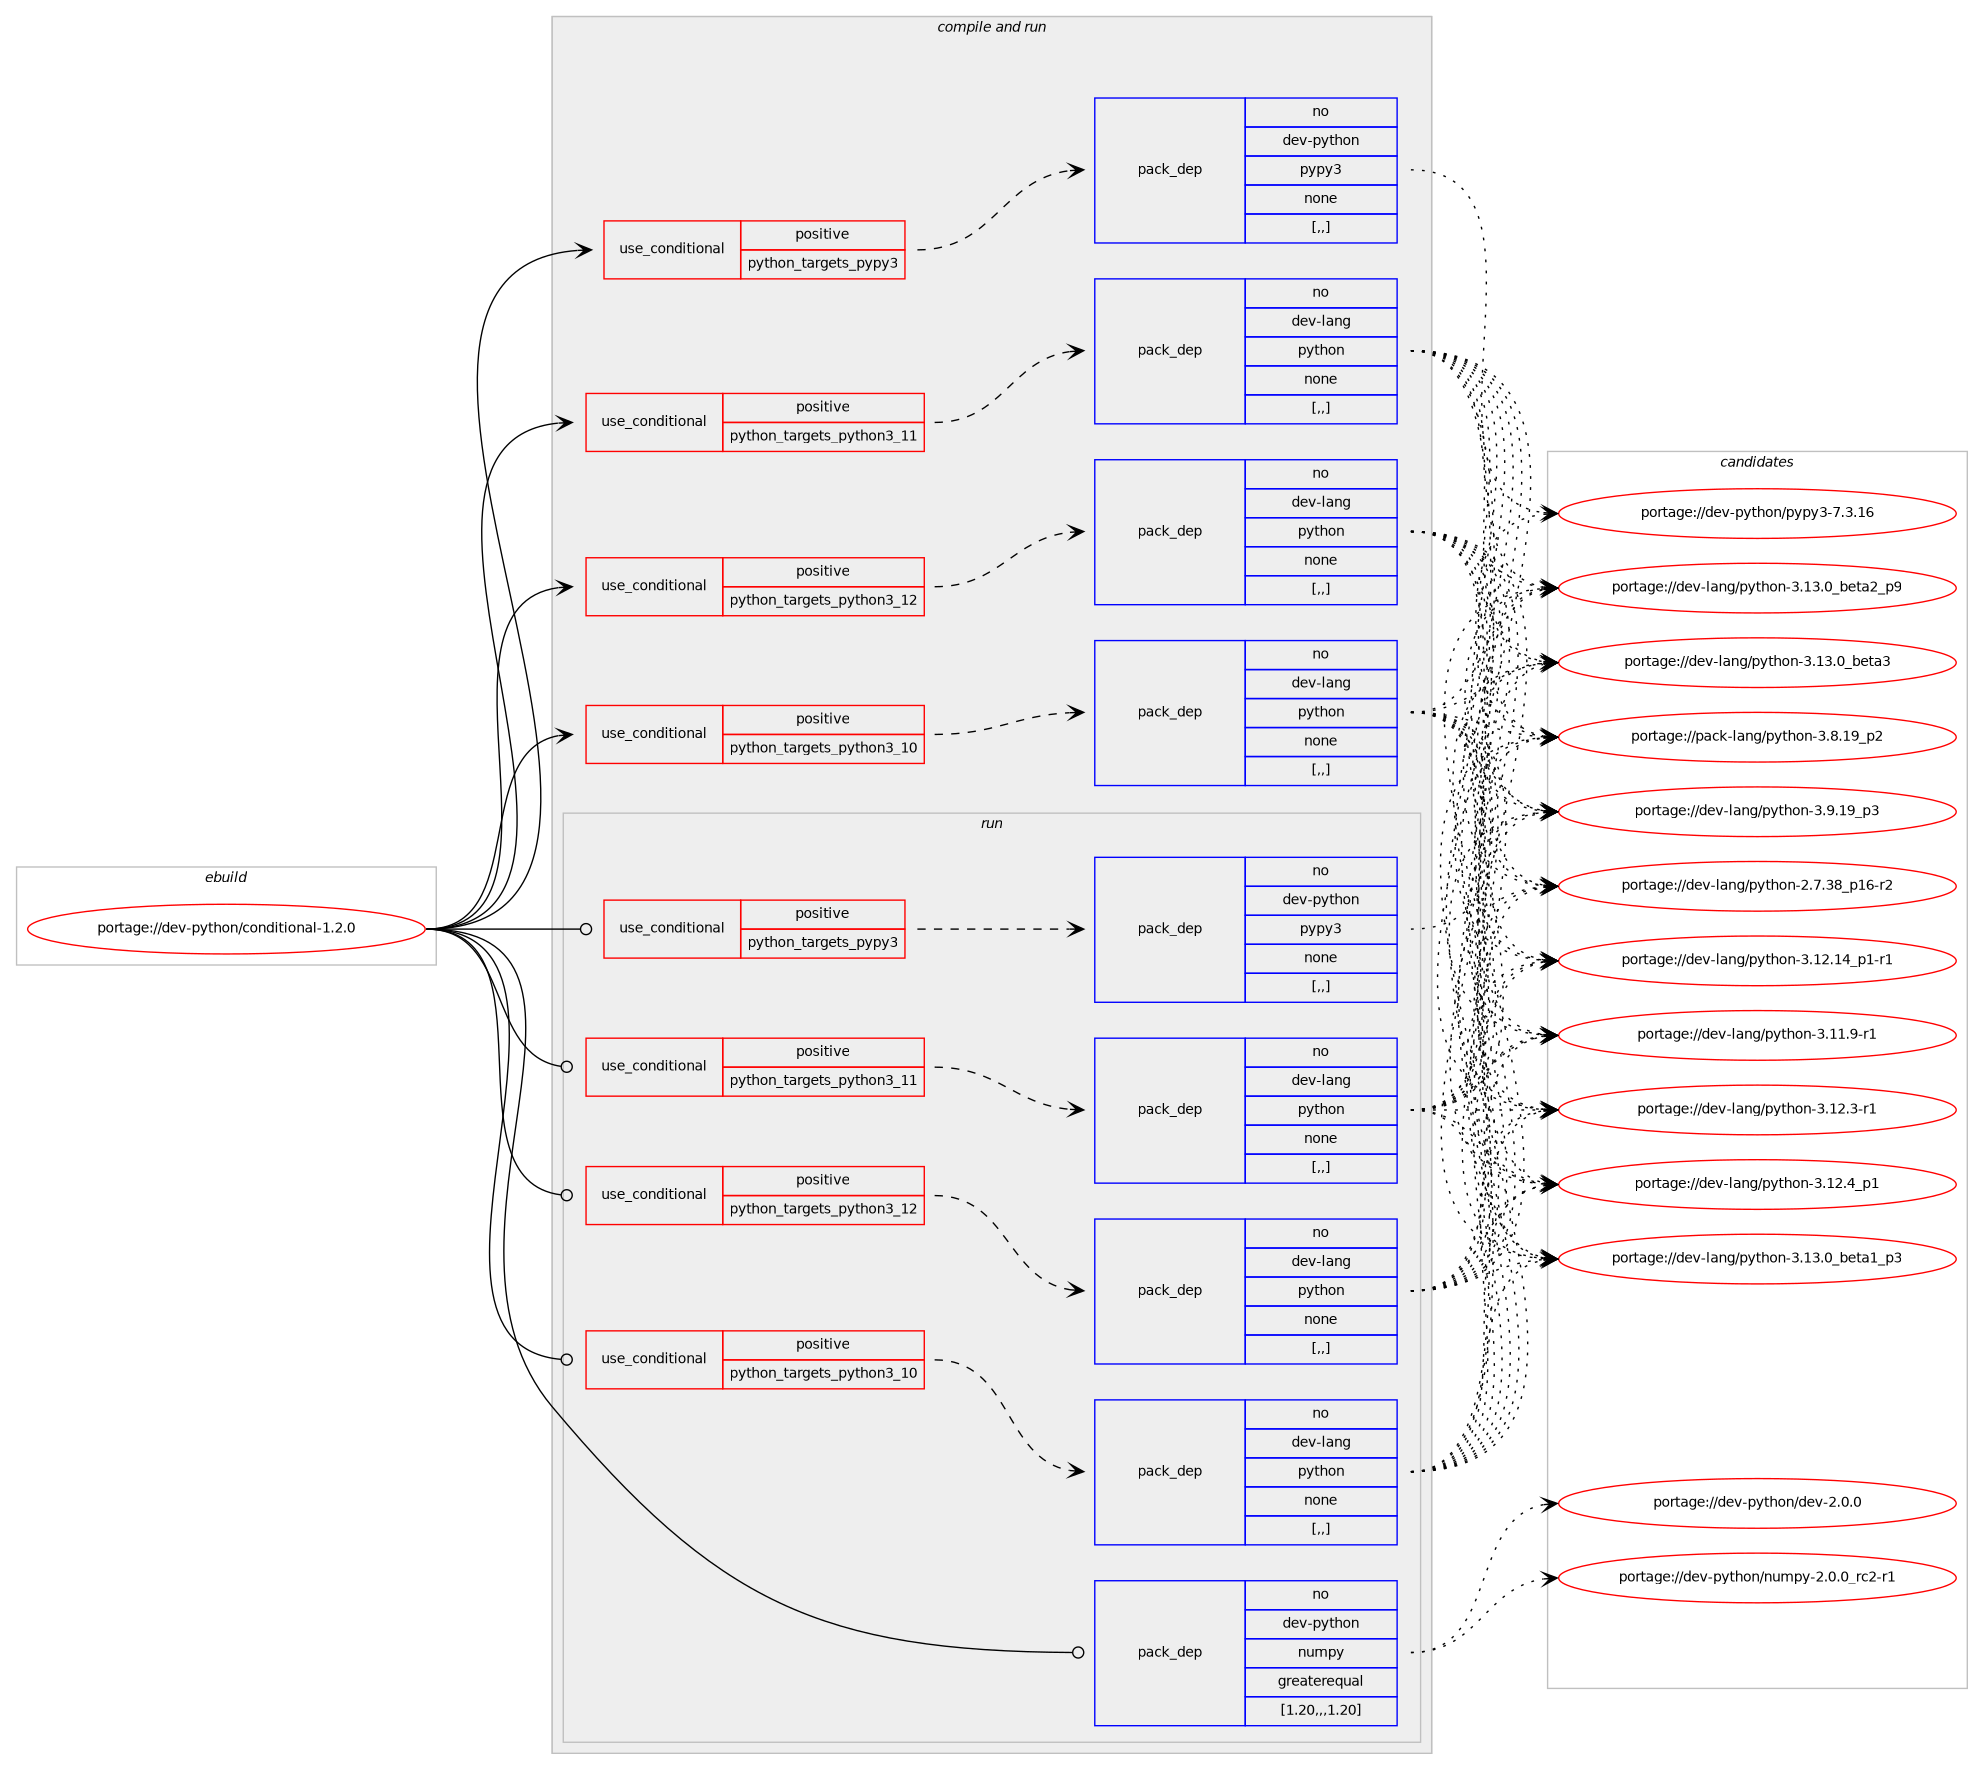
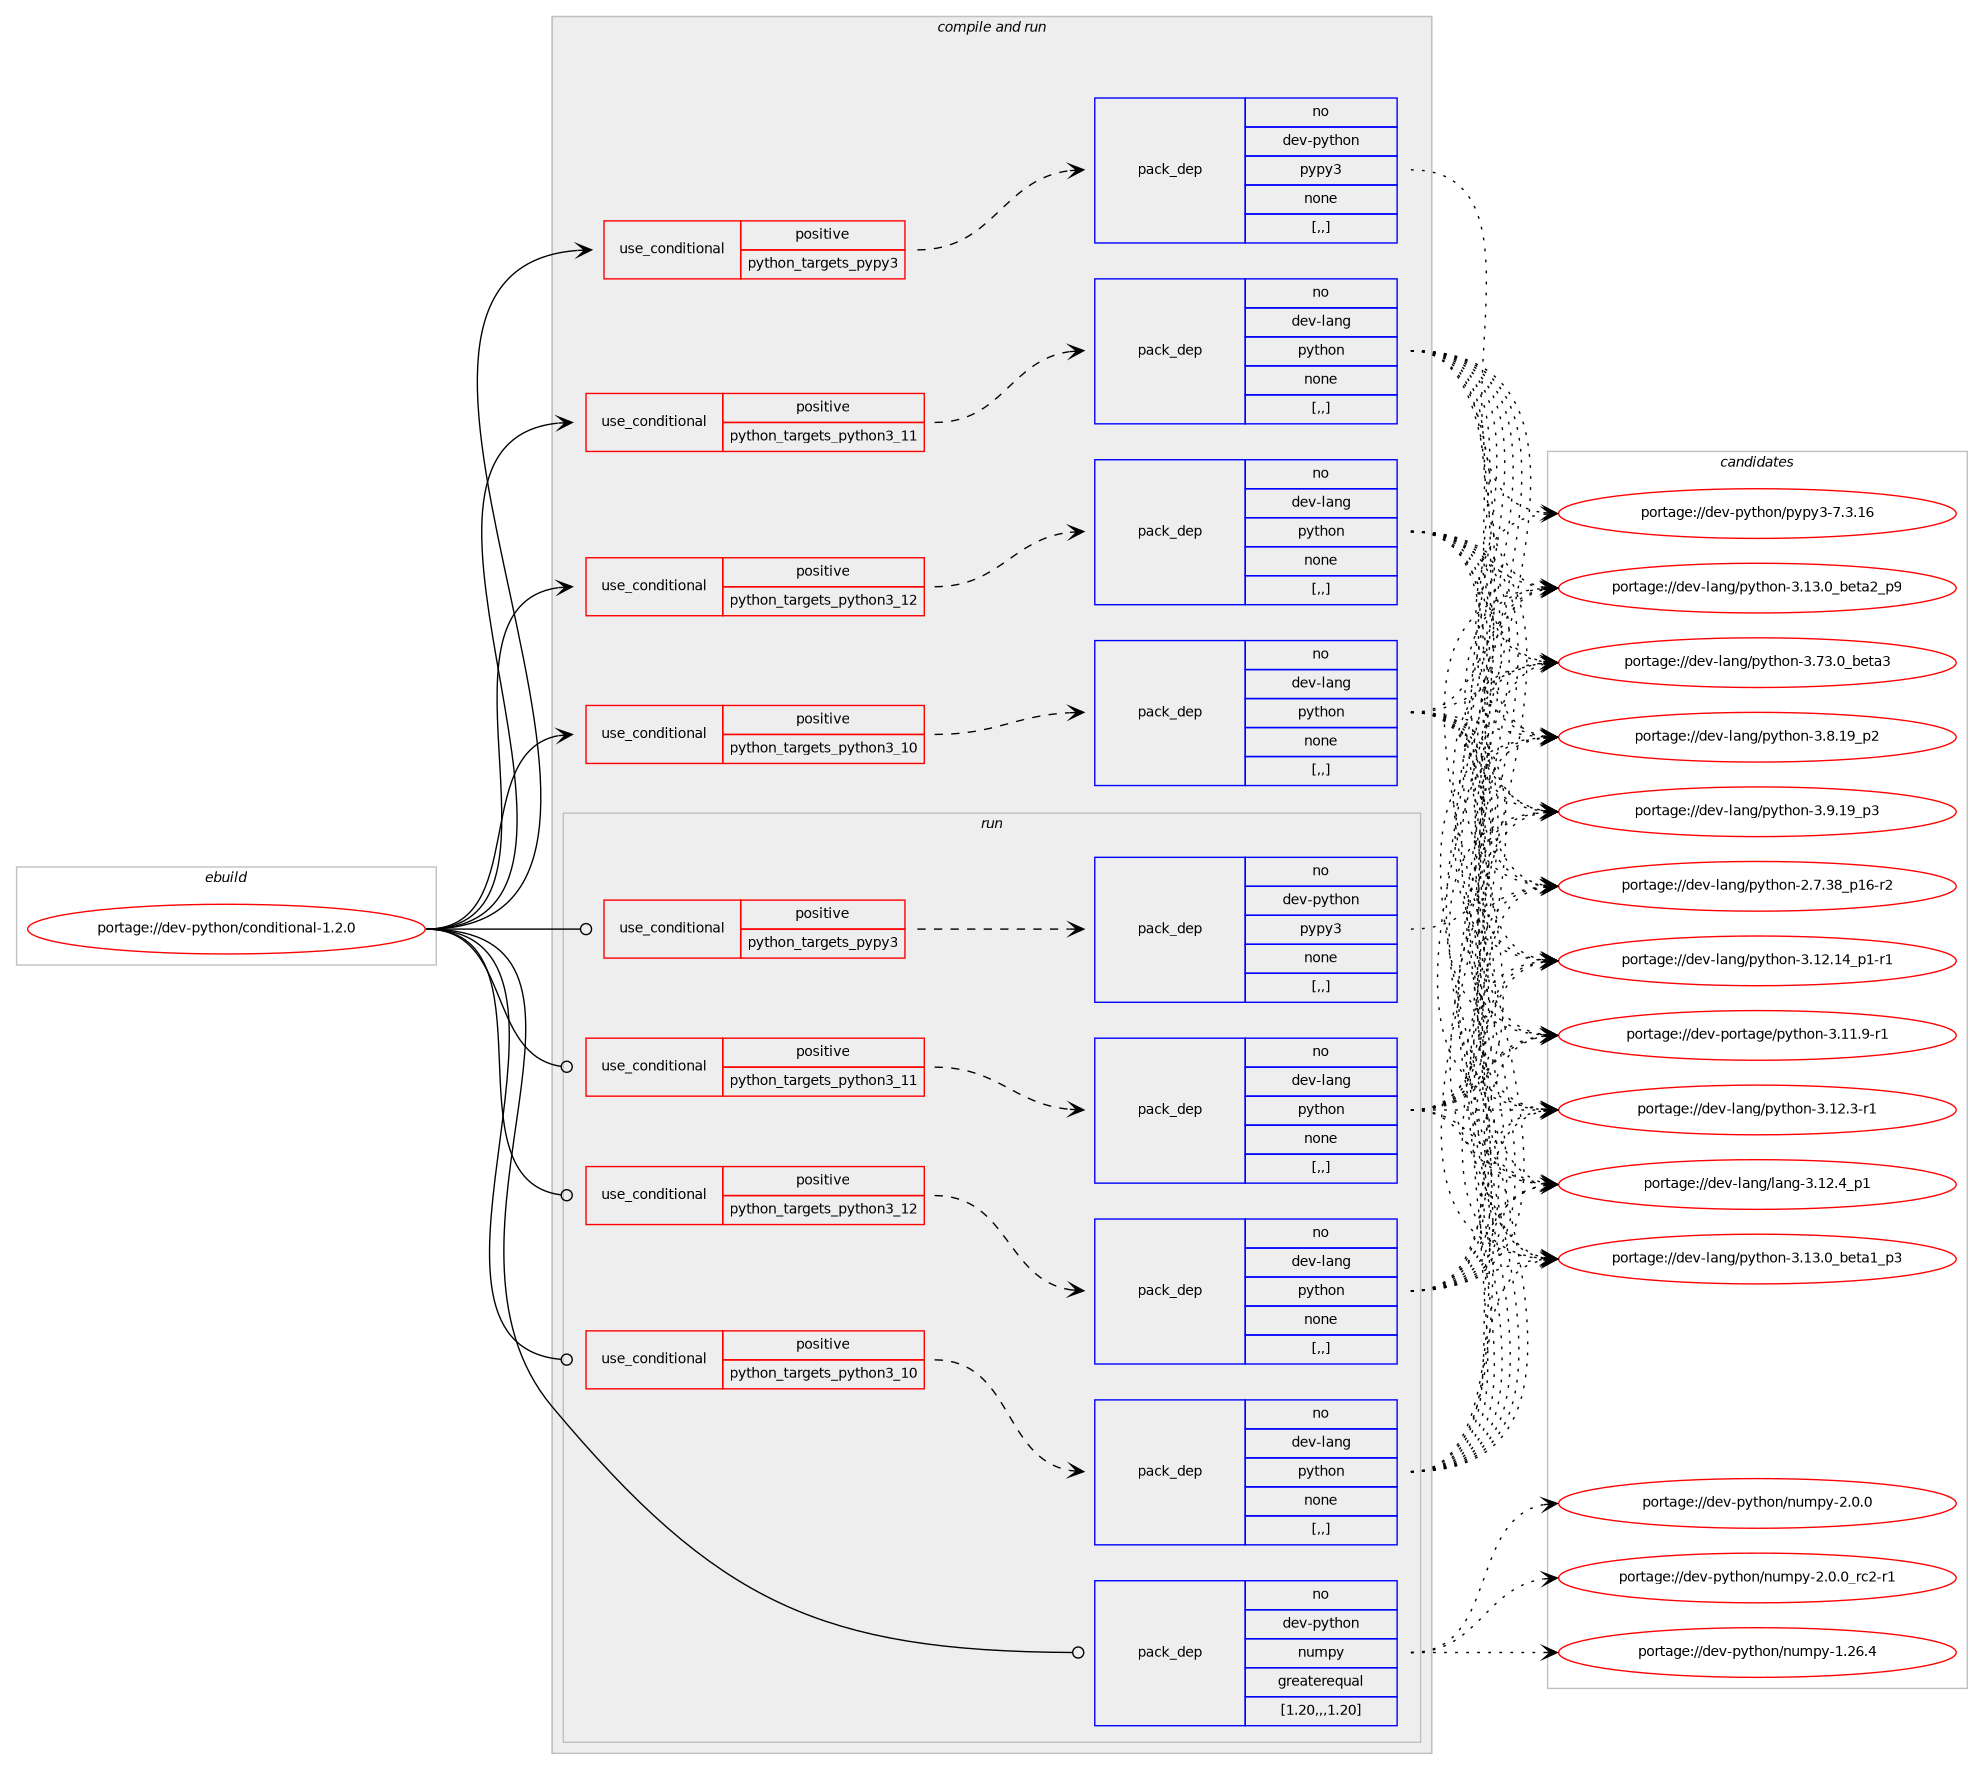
(1757, 663) -> (1757, 663)
(1757, 737) -> (1757, 737)
(1757, 1035) -> (1757, 1035)
(1757, 1185) -> (1757, 1185)
(1757, 1503) -> (1757, 1503)
none -> (1757, 1653)
